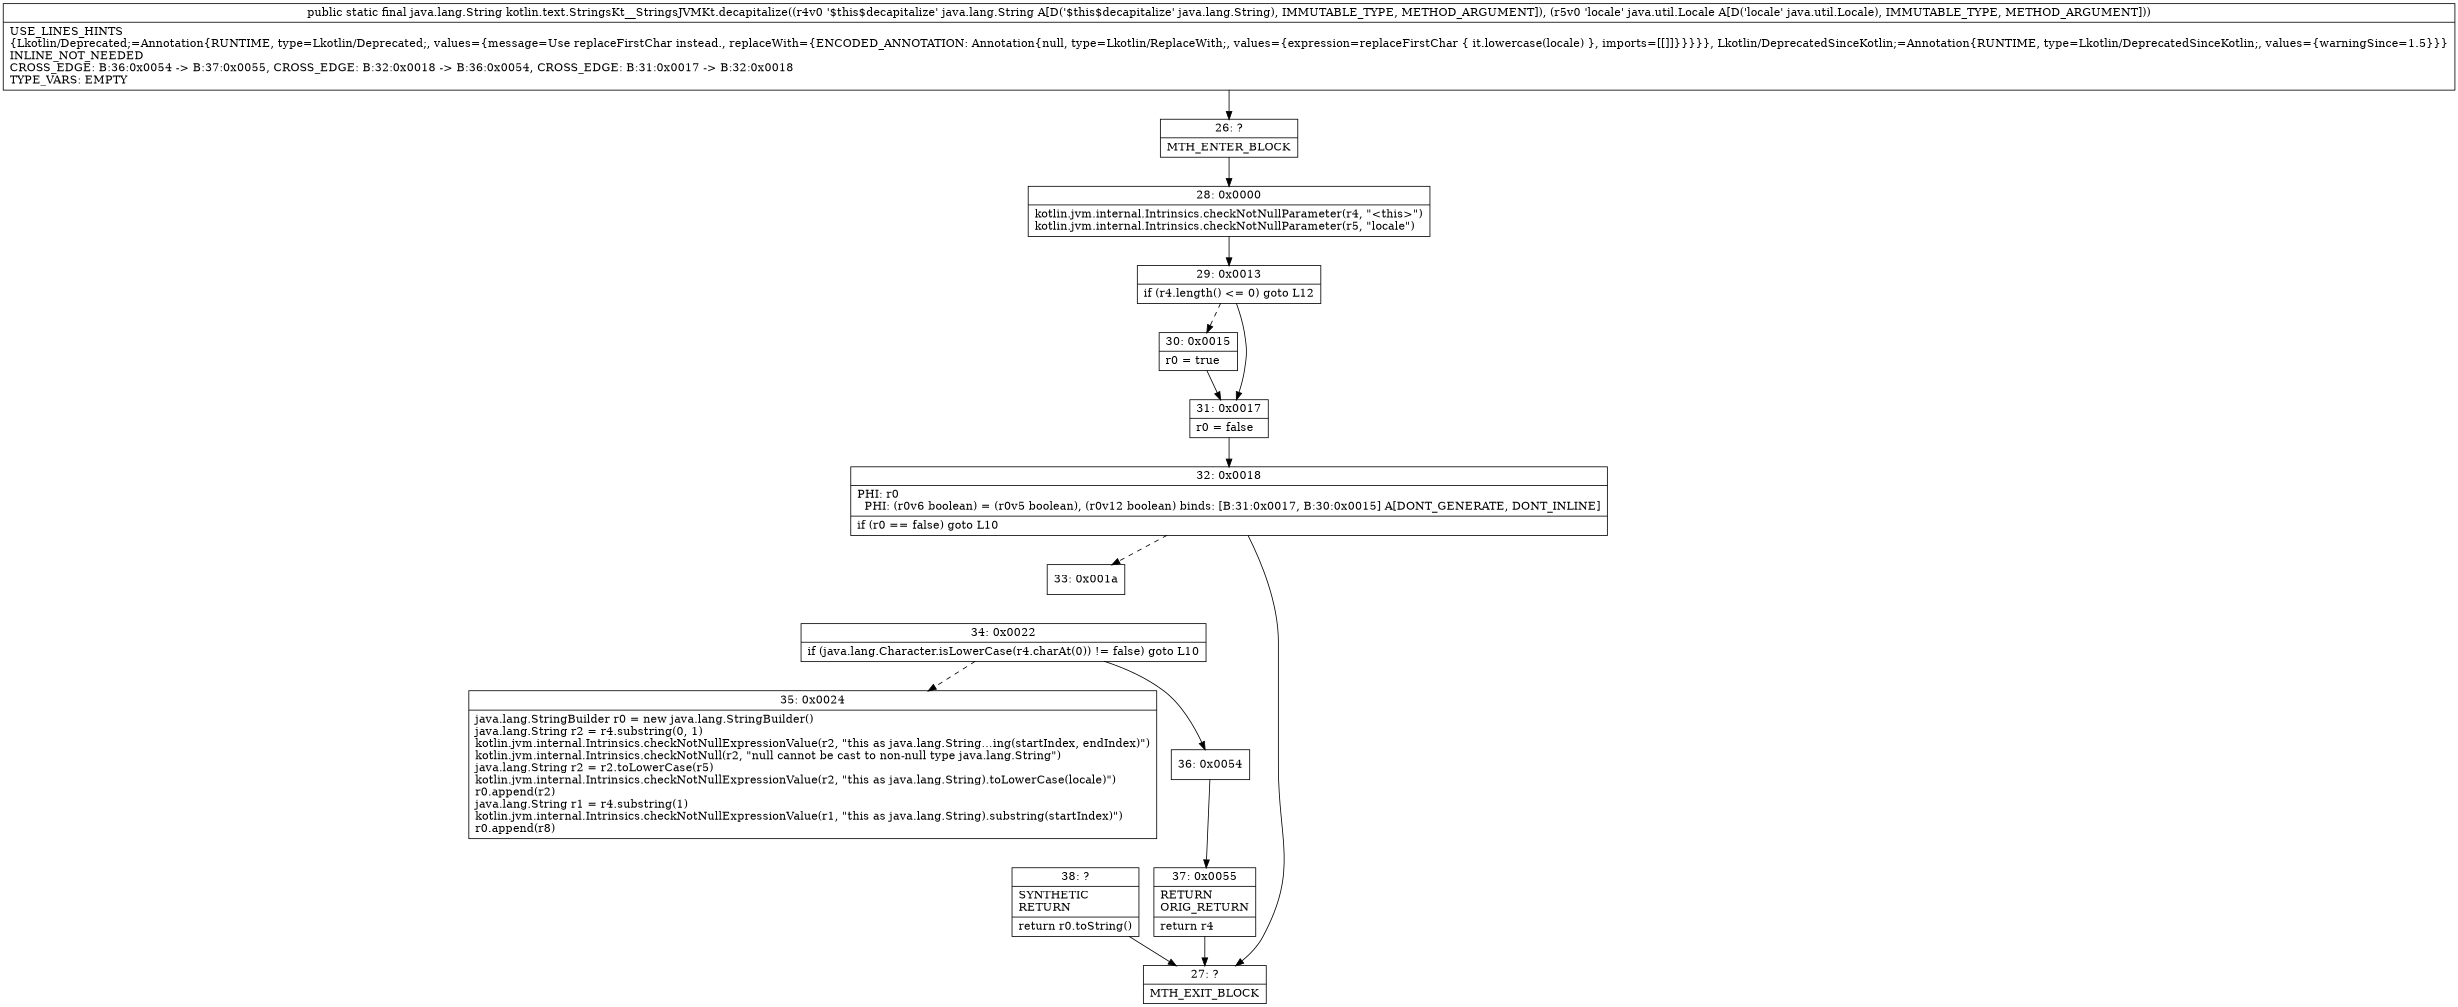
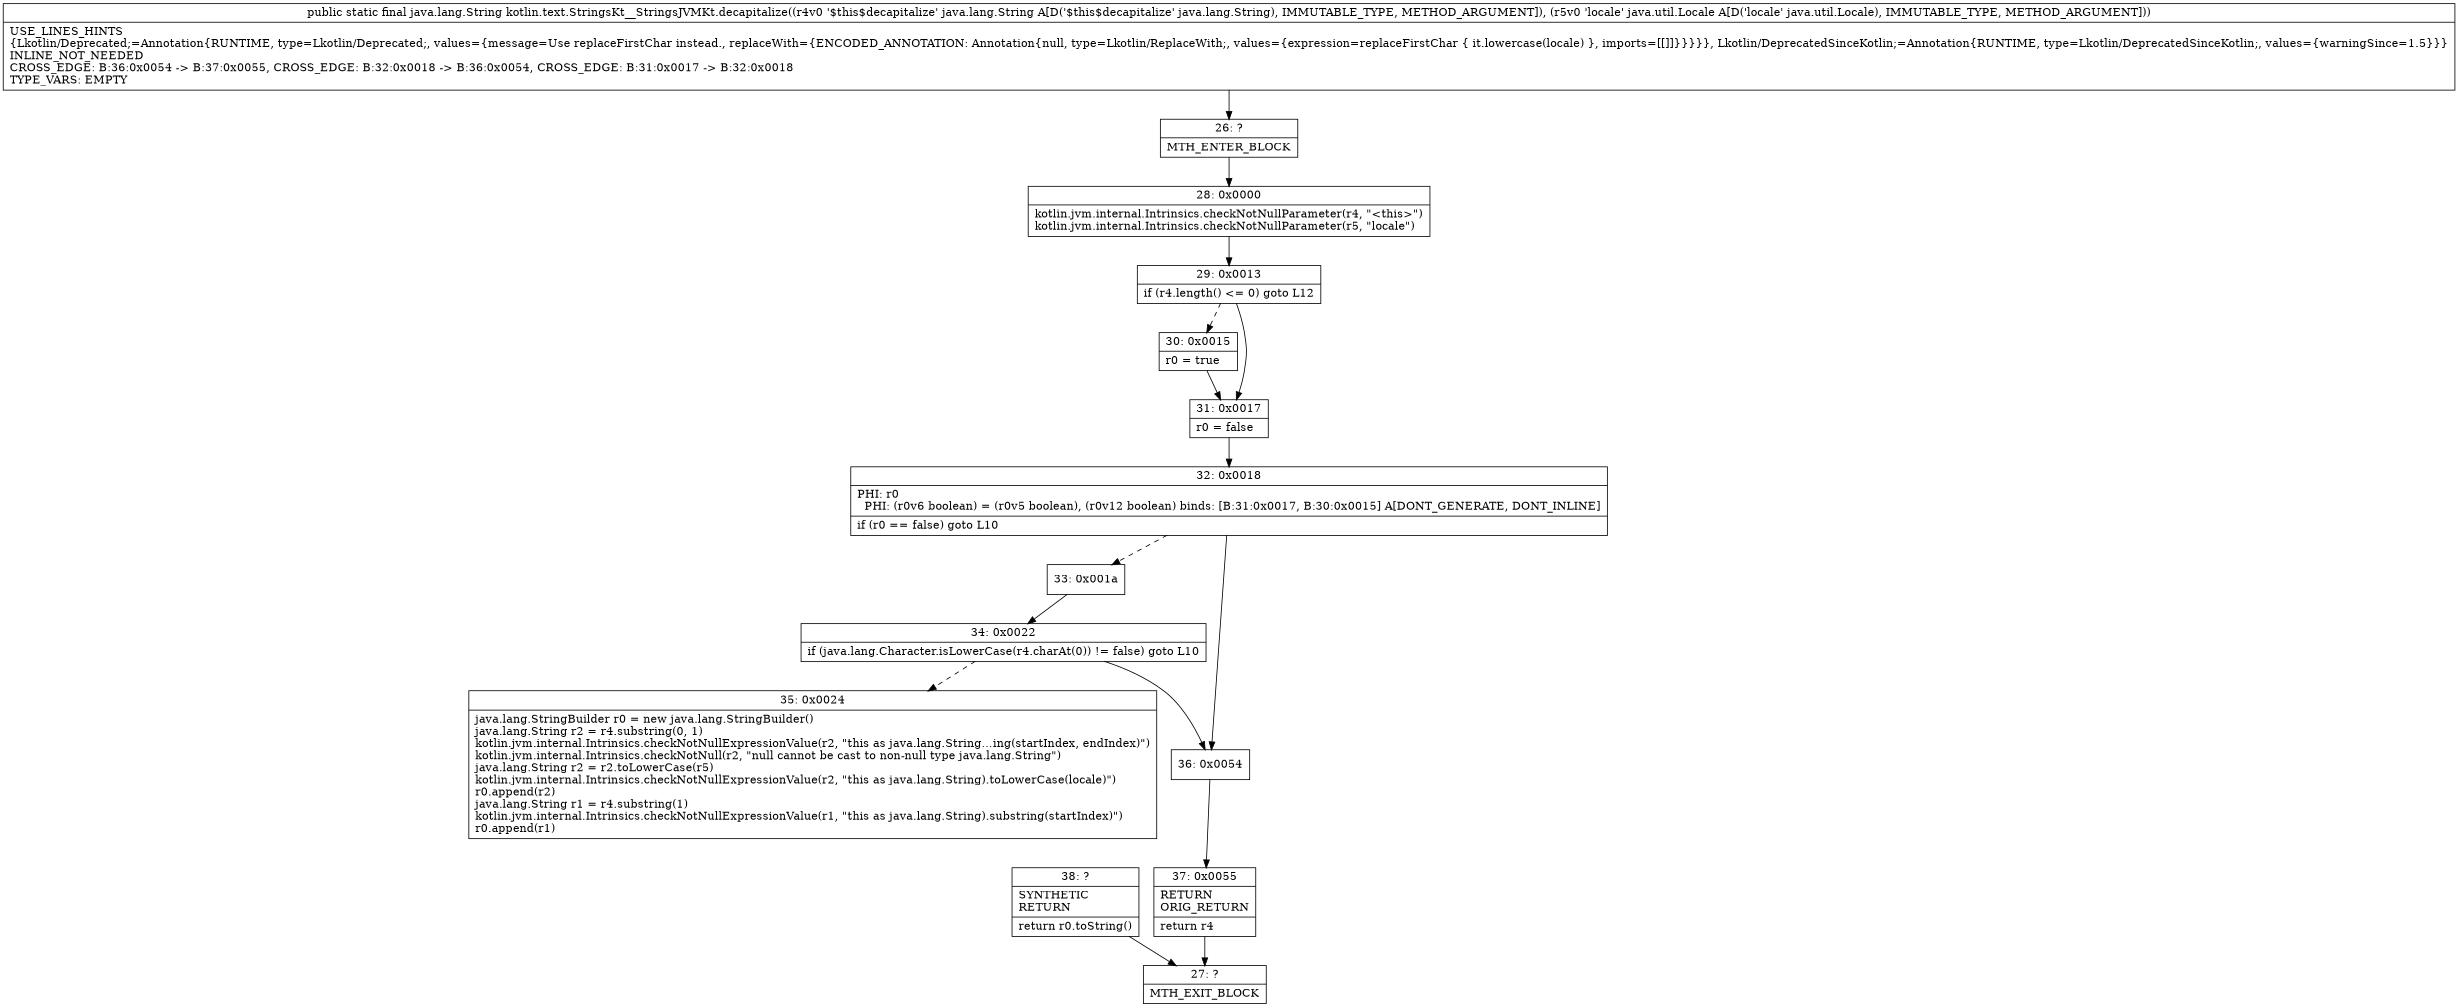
none -> (1051, 606)
(1278, 751) -> (1219, 639)
(516, 829) -> (516, 829)
